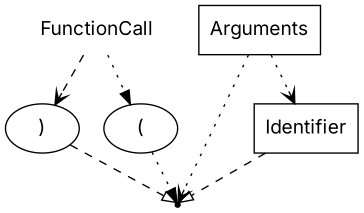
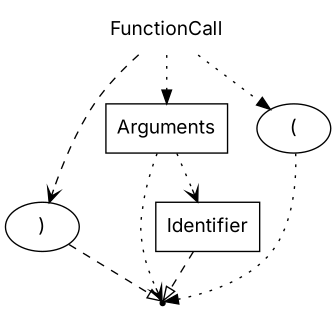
none -> (167, 73)
